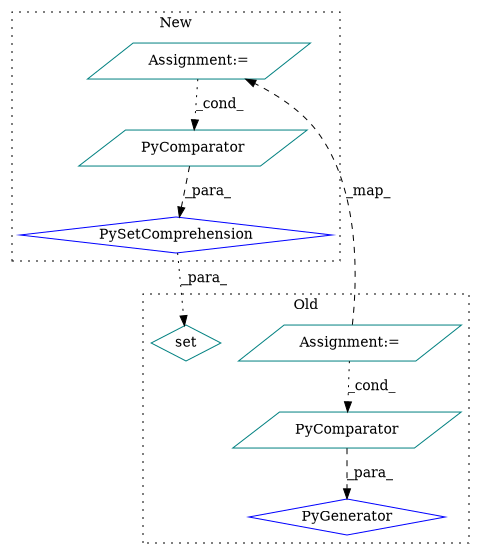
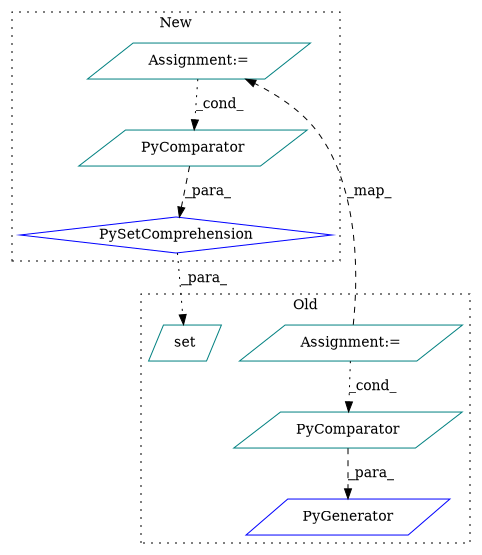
(186, 343) -> (185, 343)
(347, 517) -> (348, 517)
